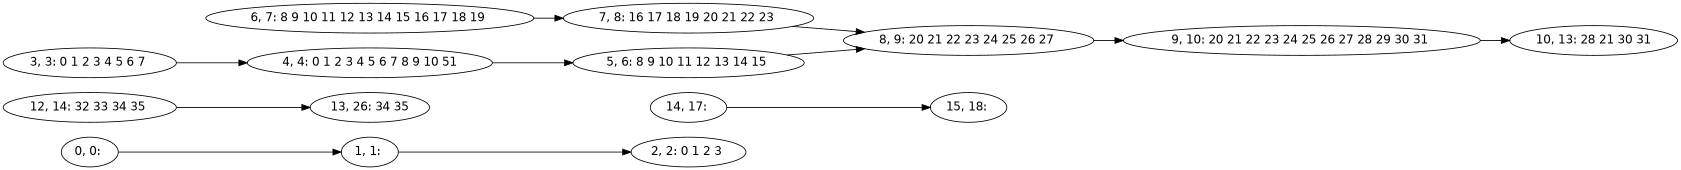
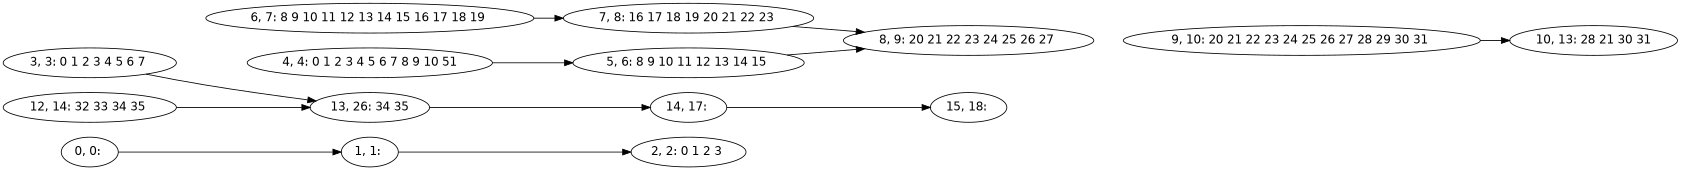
(1104, 40) -> none
(208, 63) -> (227, 88)
none -> (536, 107)
